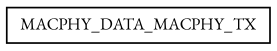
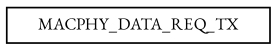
(138, 25) -> (138, 25)
